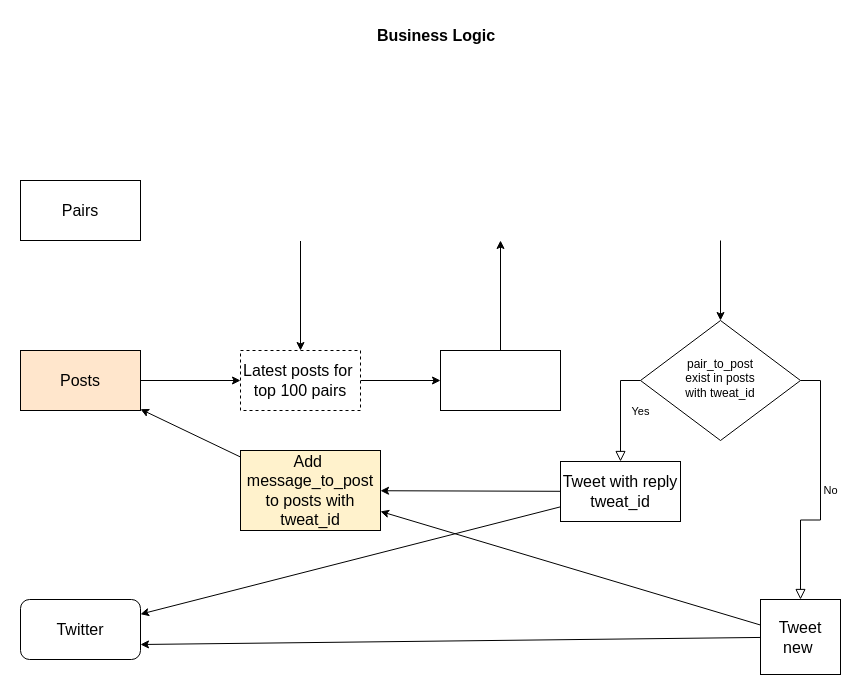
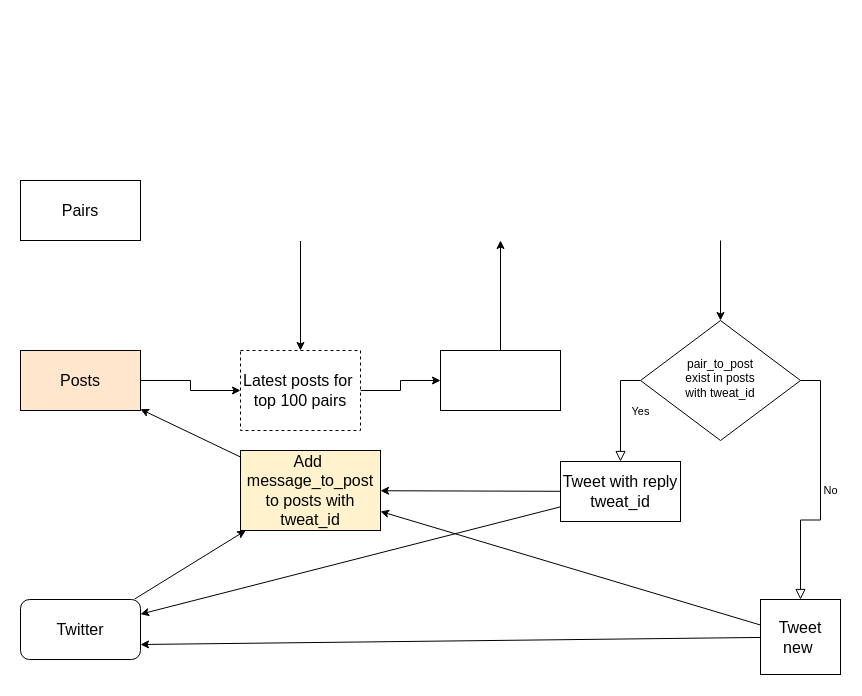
(437, 36) -> none
(301, 381) -> (301, 391)
none -> (187, 567)
